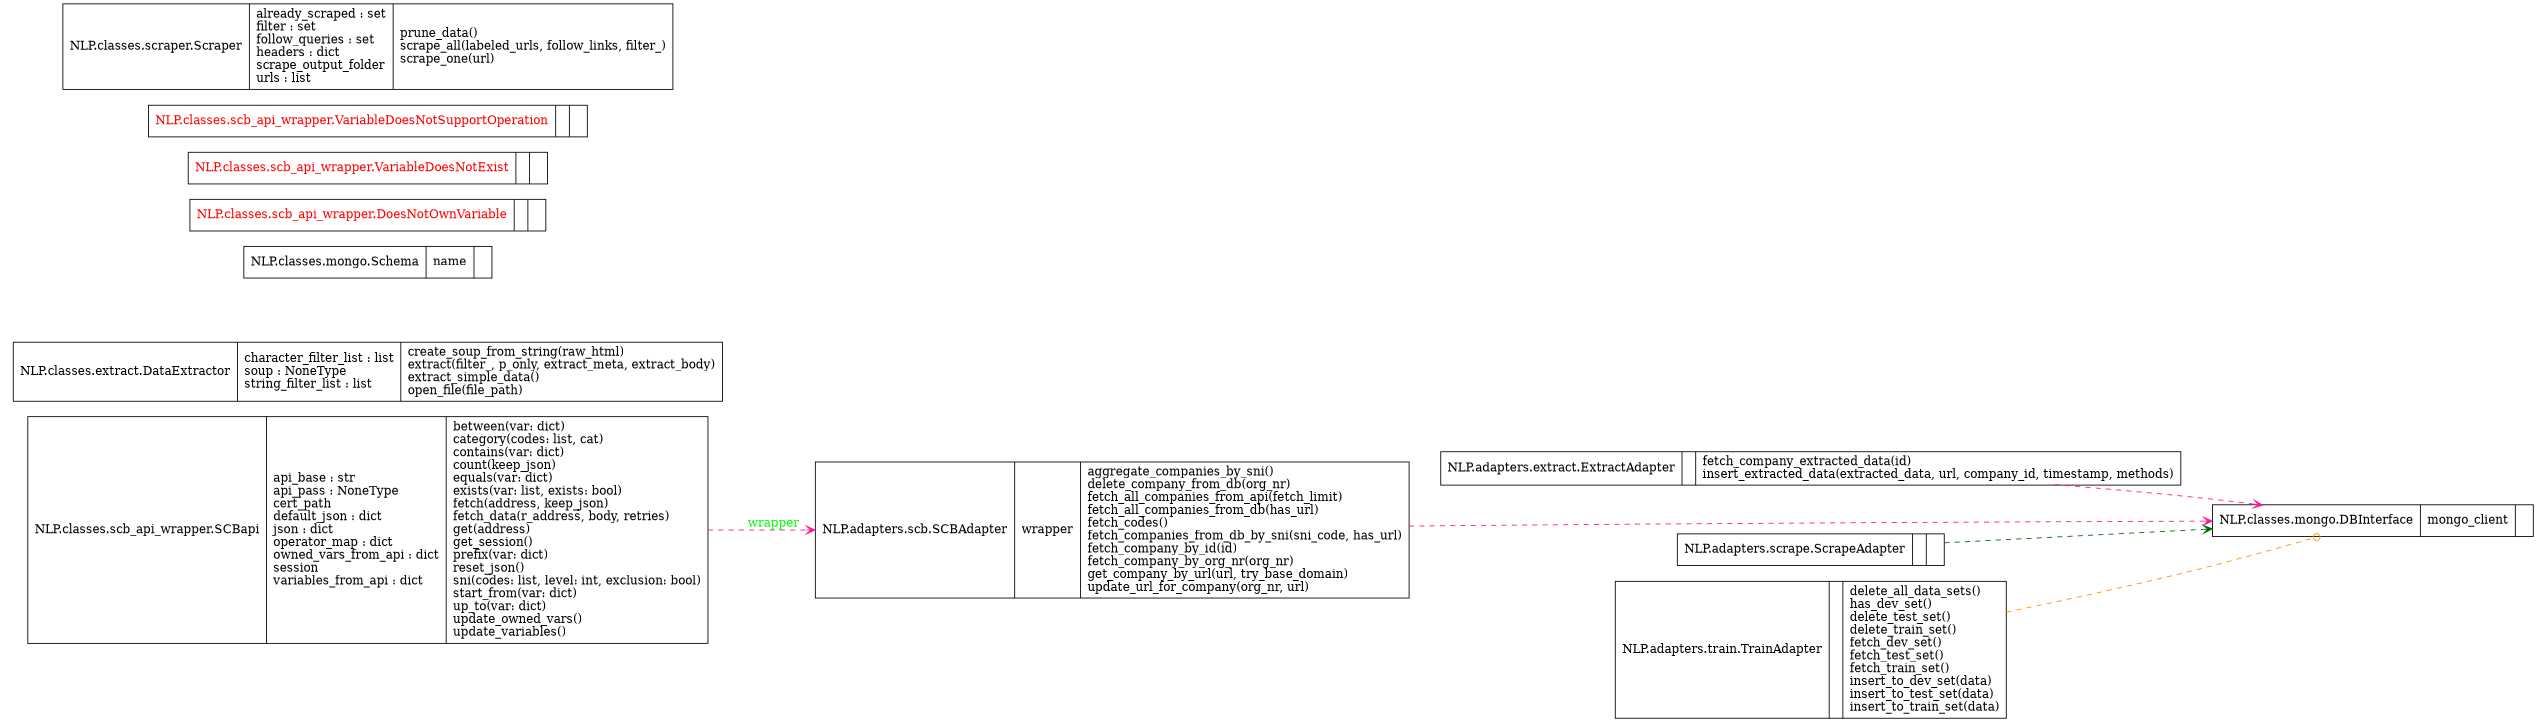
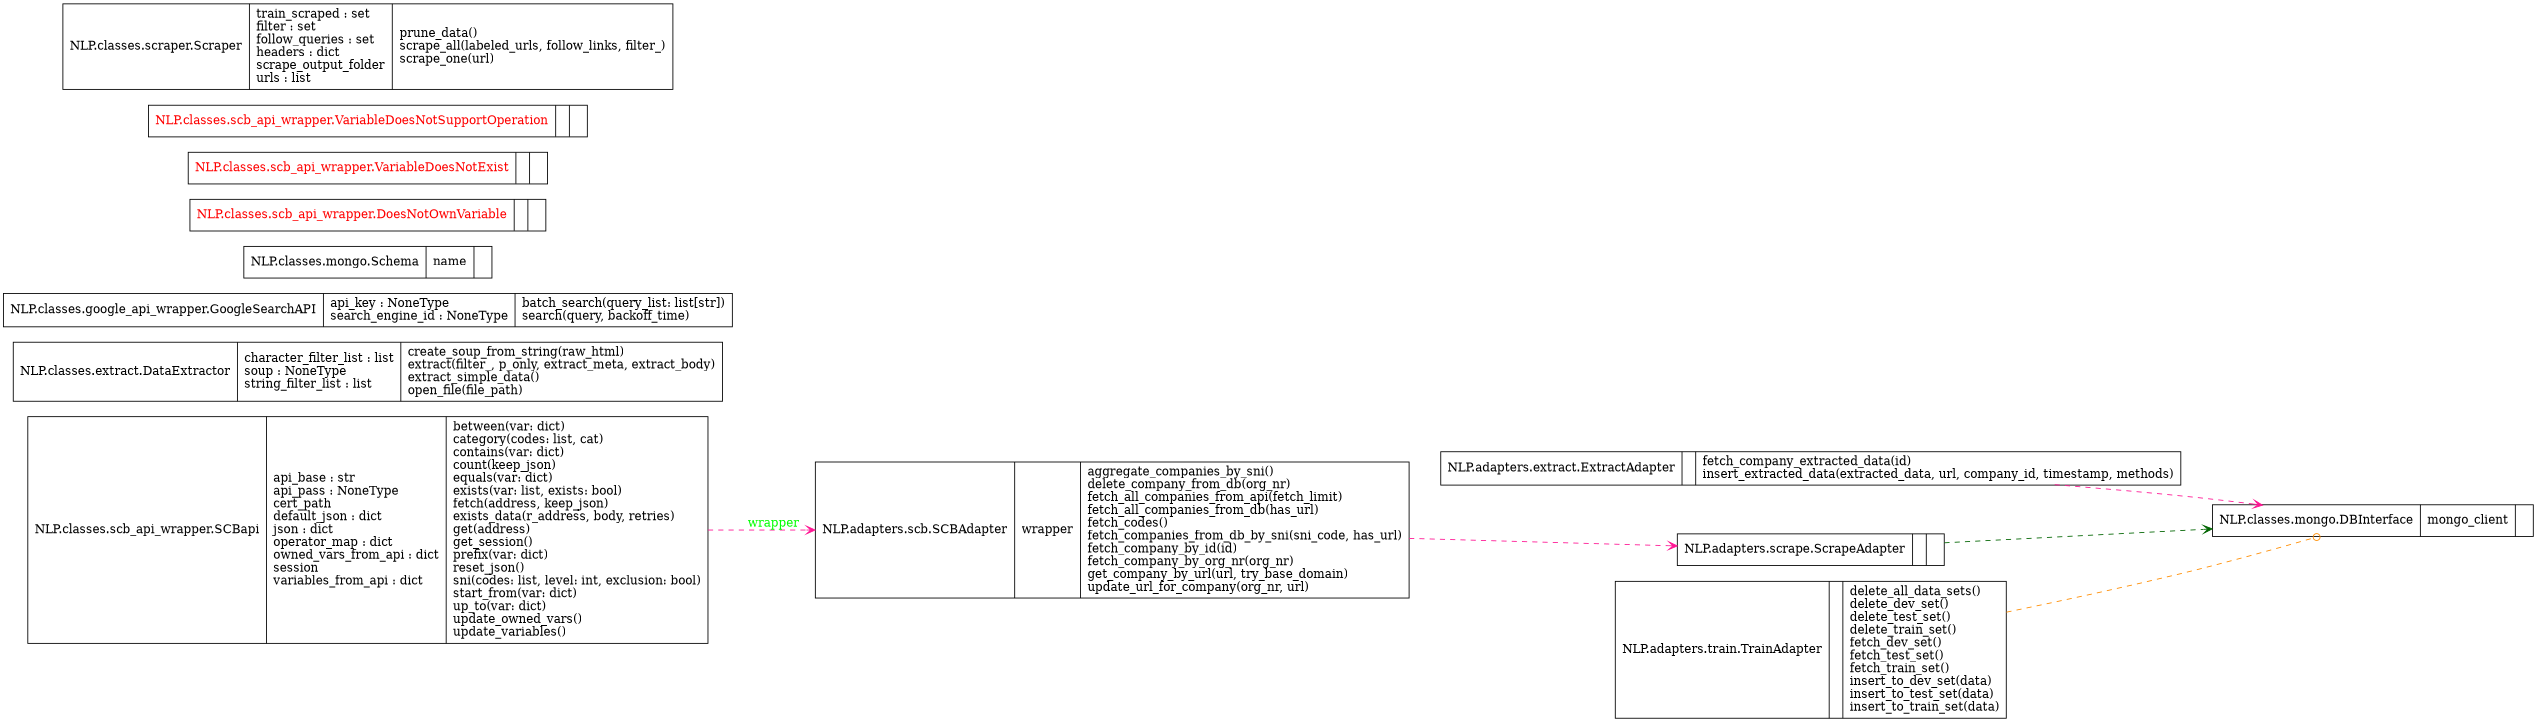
(321, 14) -> (313, 14)
none -> (368, 310)
(561, 517) -> (564, 517)
(1806, 523) -> (1539, 542)
(1891, 604) -> (1899, 604)
